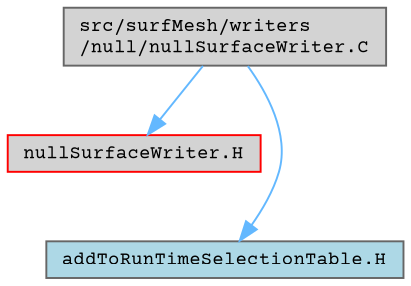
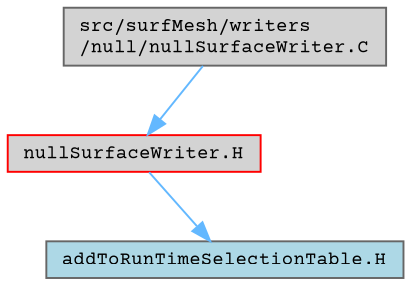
(281, 145) -> (173, 199)
